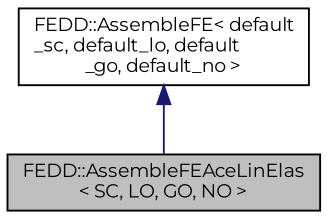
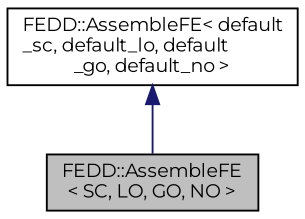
(164, 183) -> (153, 183)
